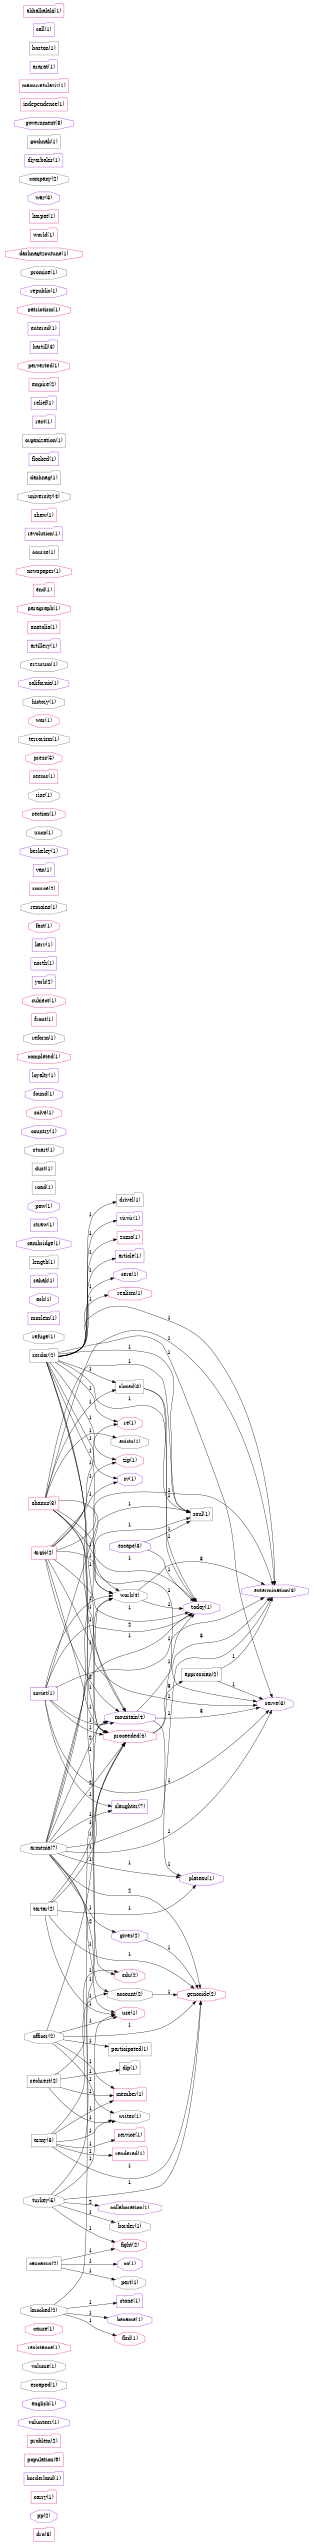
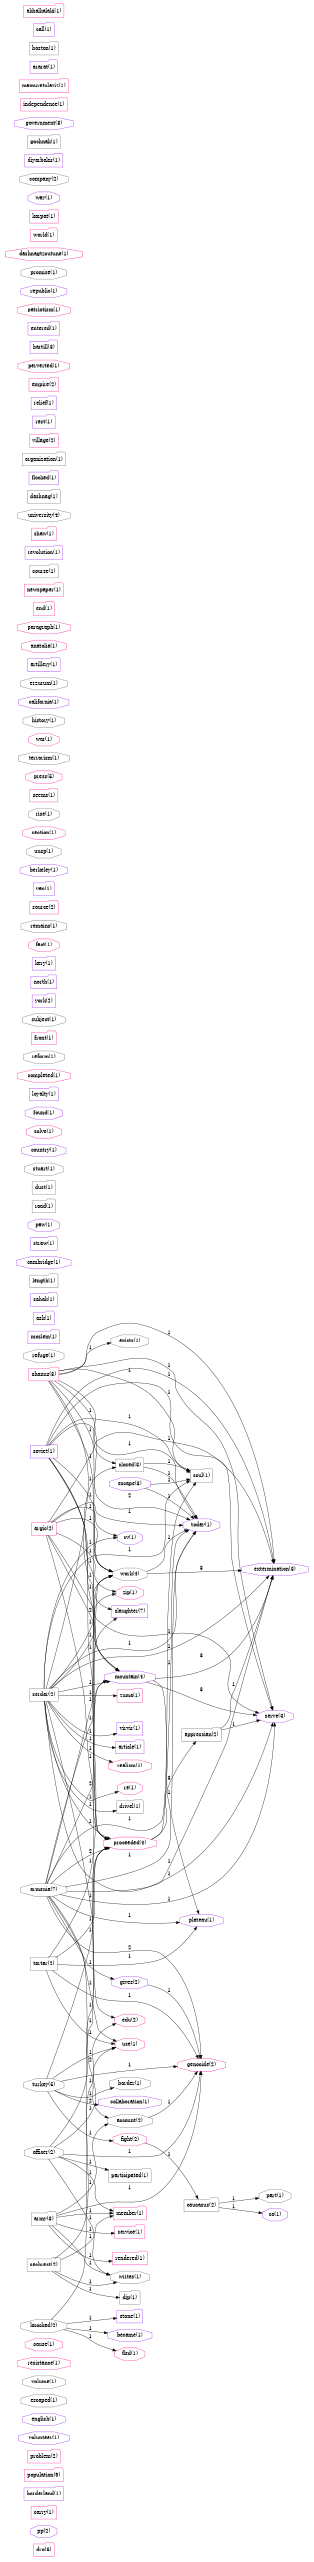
(44, 198) -> (44, 198)
none -> (44, 441)
(44, 572) -> (44, 590)
(44, 628) -> (44, 646)
(44, 1001) -> (44, 1020)
(130, 1275) -> none
(44, 1300) -> (44, 1319)
(87, 1486) -> none
(88, 2255) -> (175, 2164)
